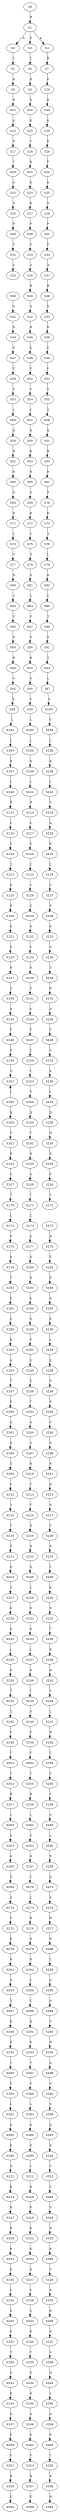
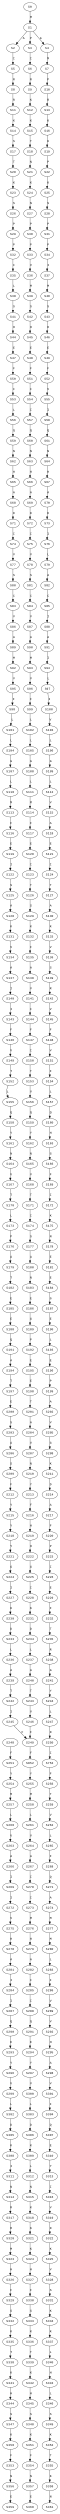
none -> (13, 285)
(10, 1093) -> (7, 1090)
none -> (50, 1214)
(10, 1731) -> (19, 1731)
